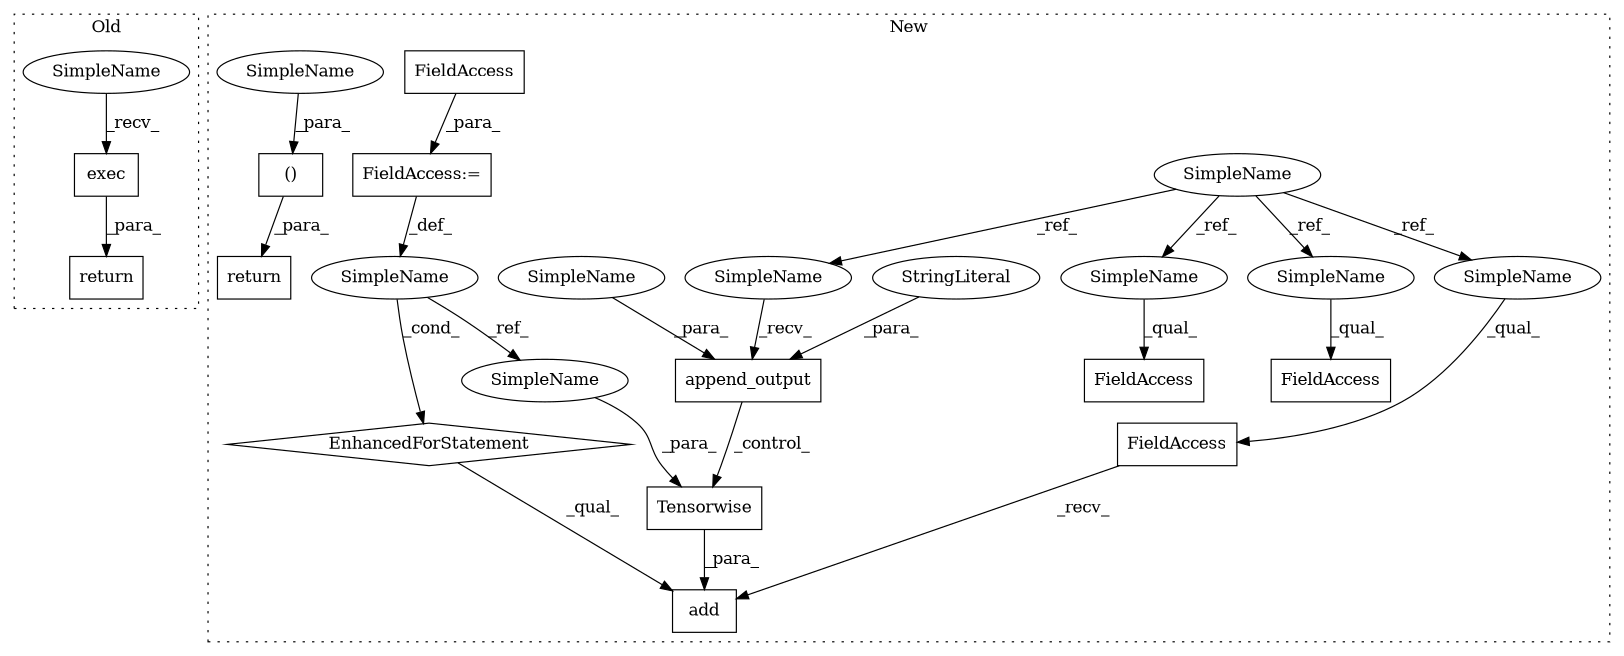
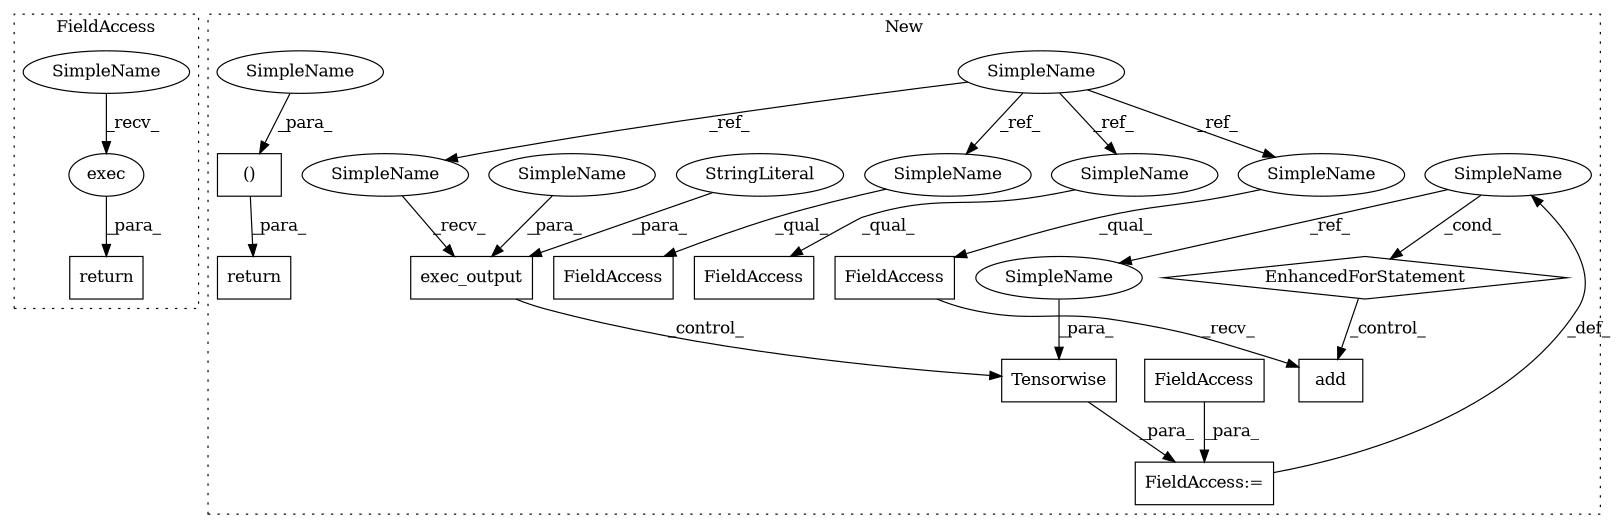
(106, 28) -> (106, 28)
(106, 175) -> (106, 175)
(748, 381) -> (472, 278)
(593, 508) -> (1388, 329)
(704, 554) -> (1127, 429)
